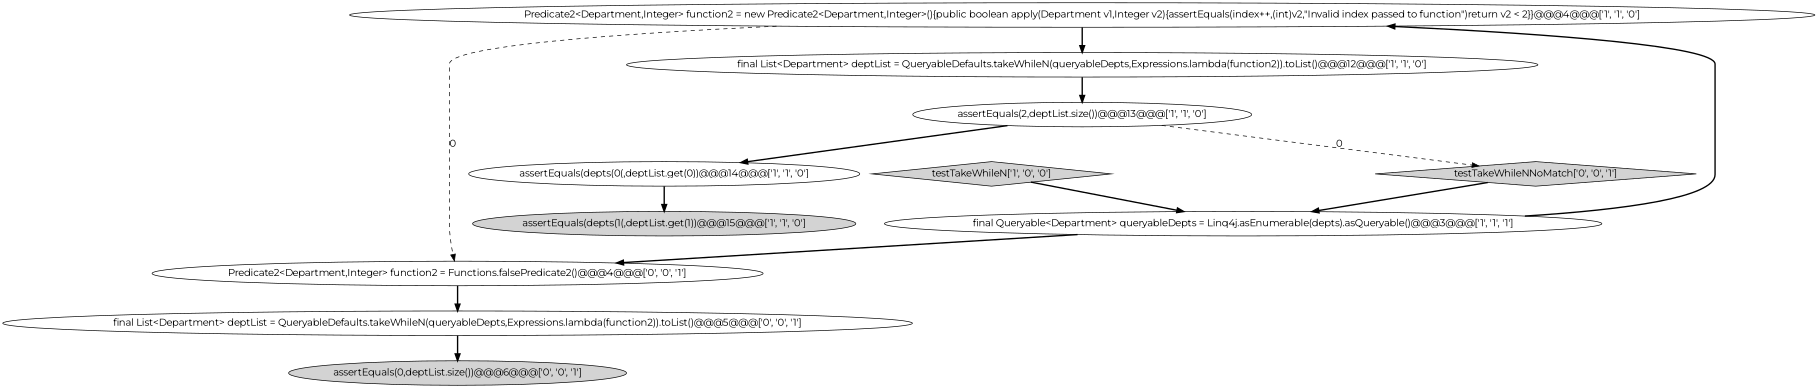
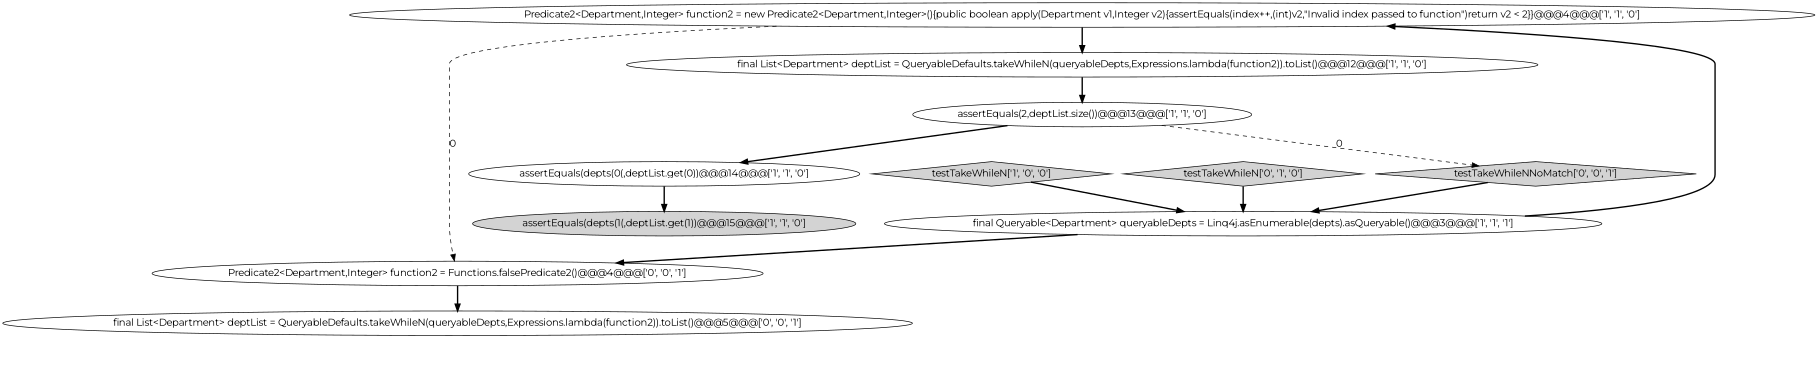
none -> (1243, 174)
(458, 373) -> none
